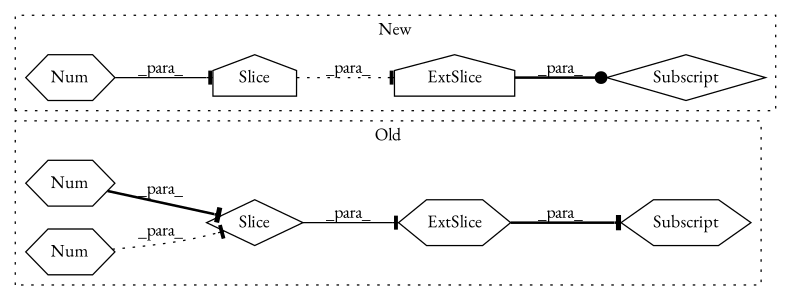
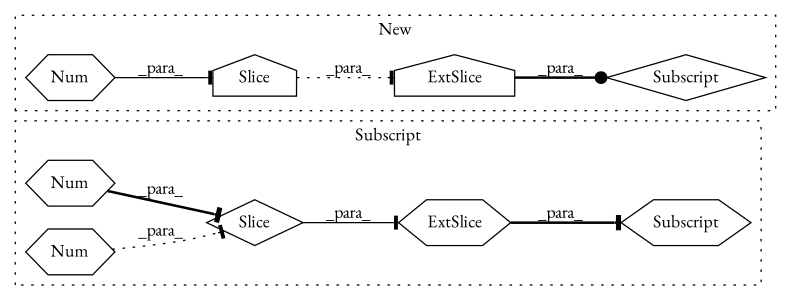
(388, 135) -> (388, 135)
